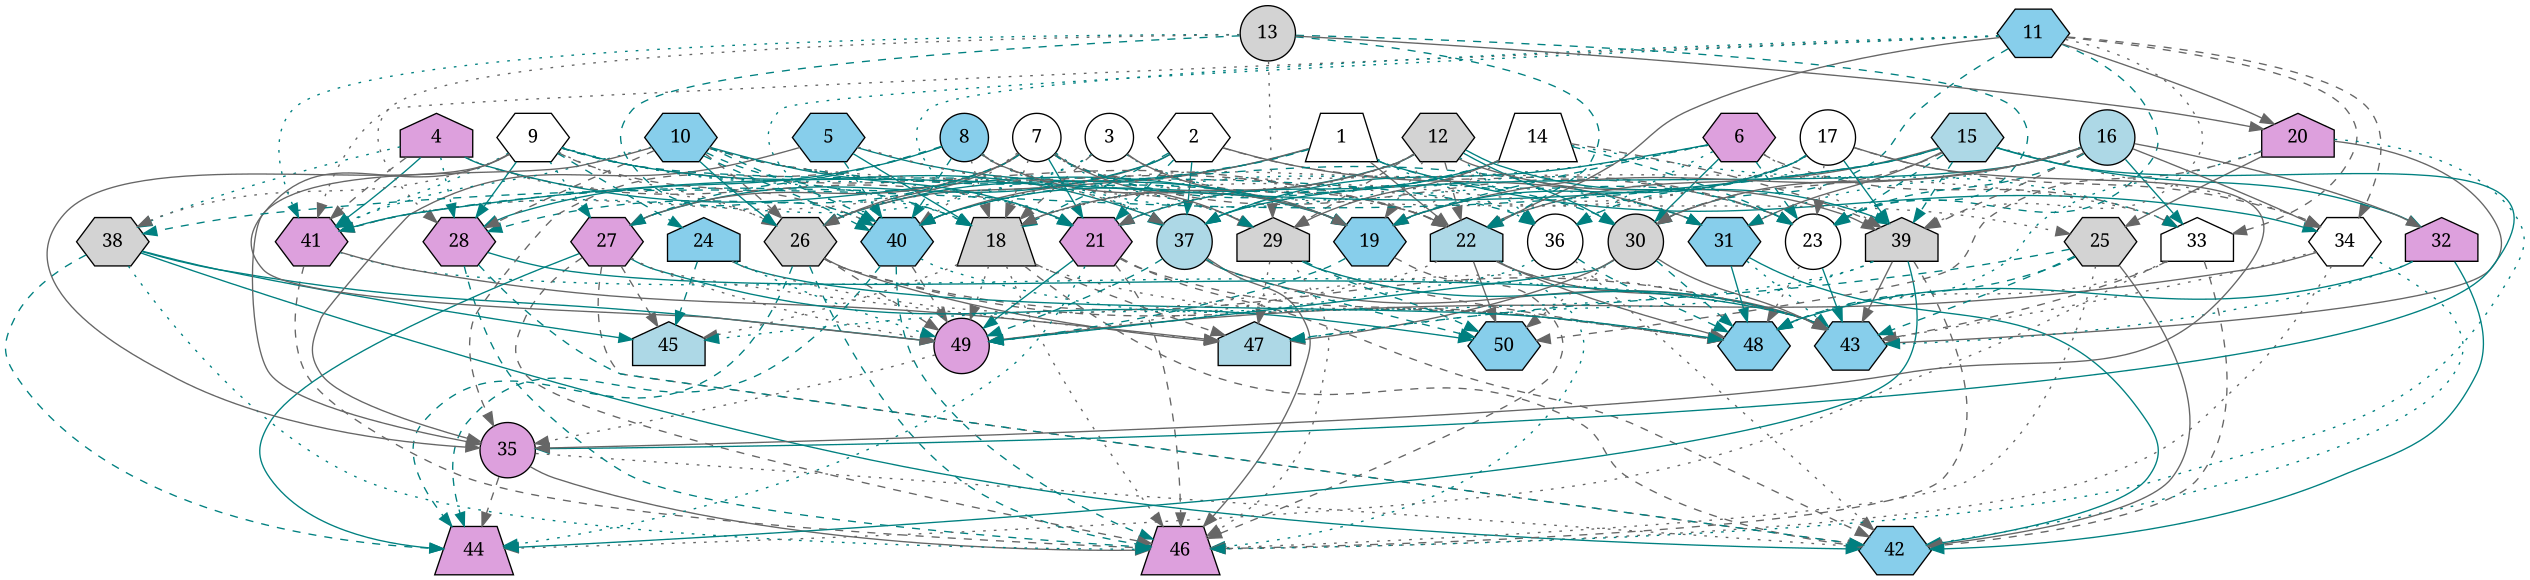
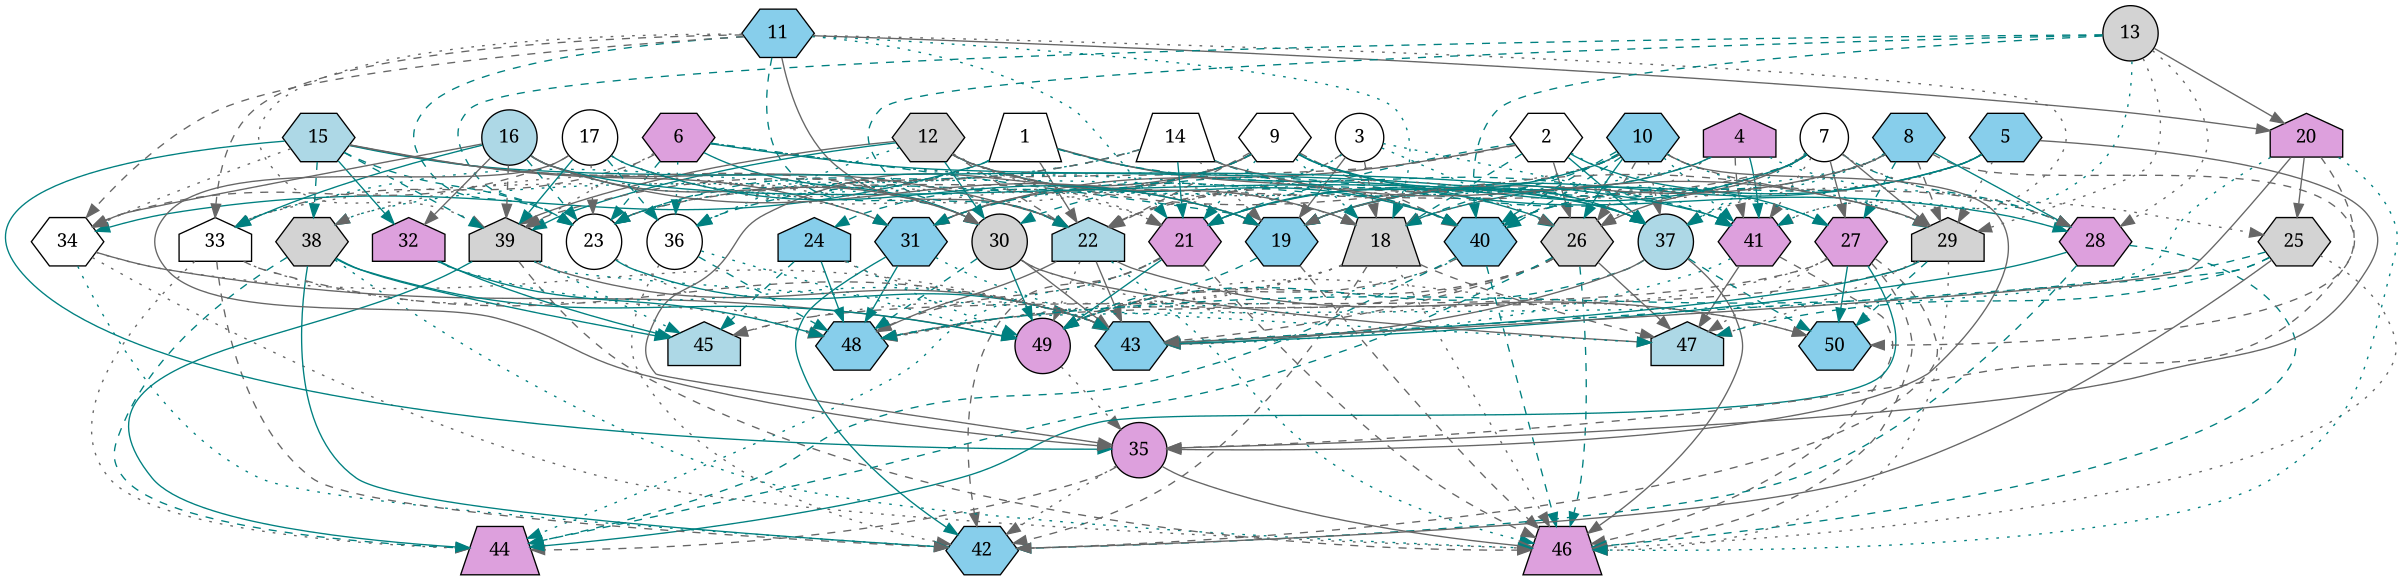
(964, 138) -> (1909, 138)
none -> (1644, 187)
(261, 267) -> (1100, 189)
(2289, 495) -> (547, 302)
